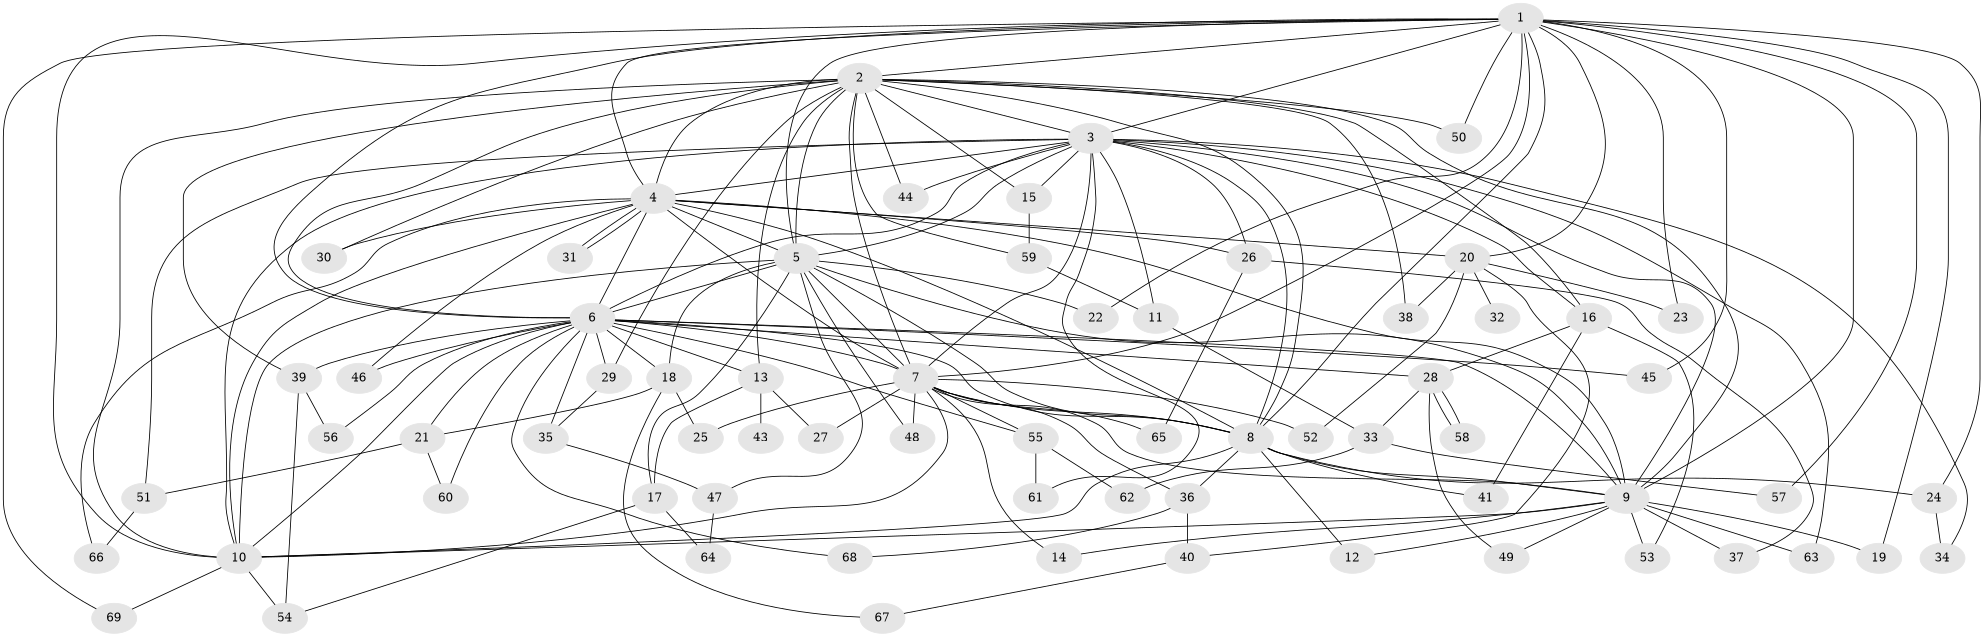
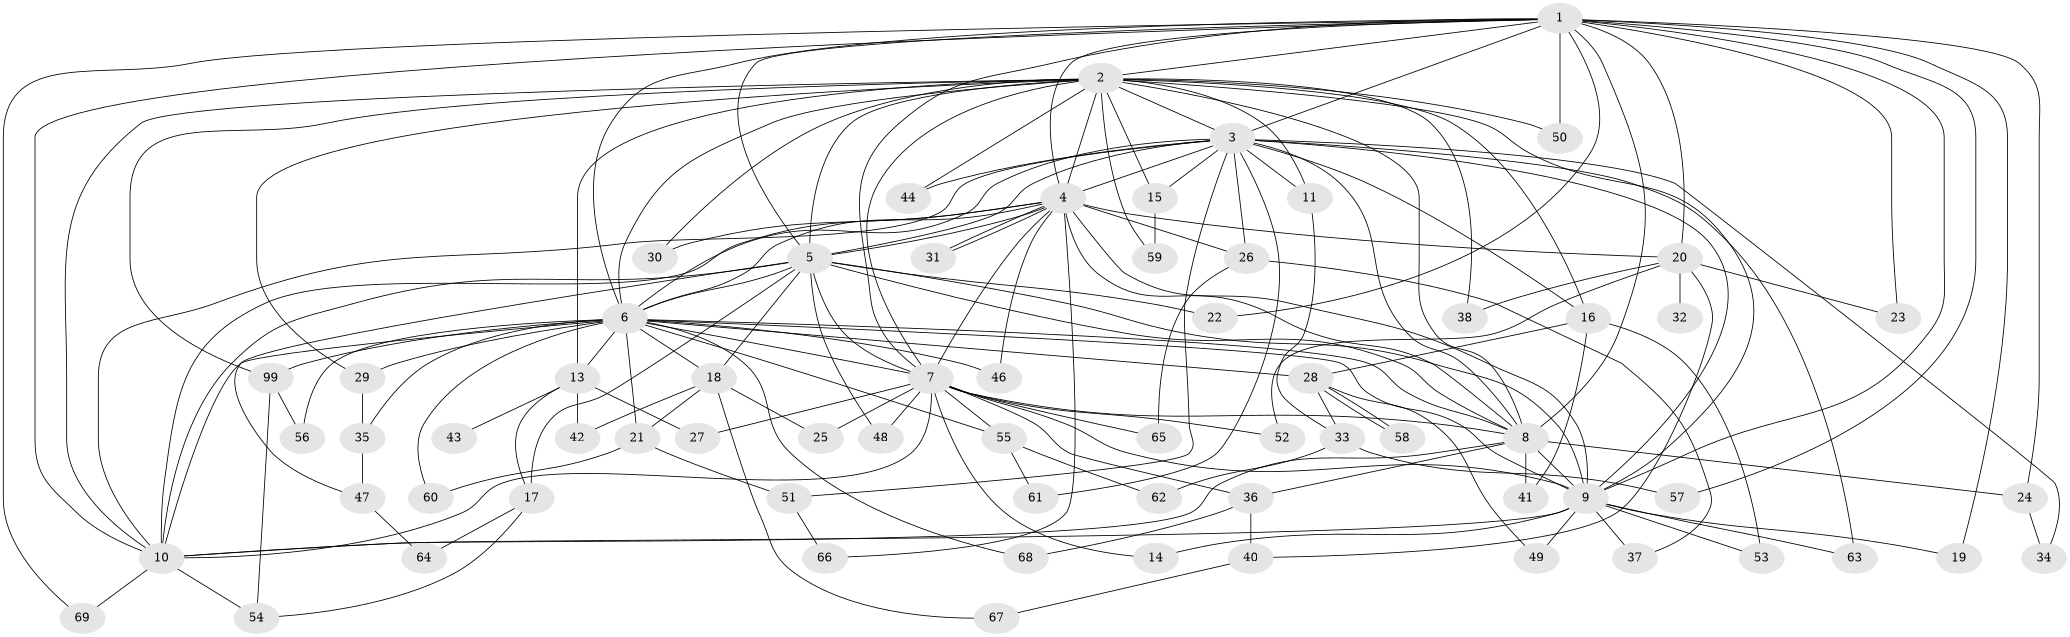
(1046, 285) -> none
(1093, 288) -> (1246, 113)
(299, 378) -> (271, 378)
(1649, 378) -> none
none -> (578, 438)
(1352, 558) -> none
